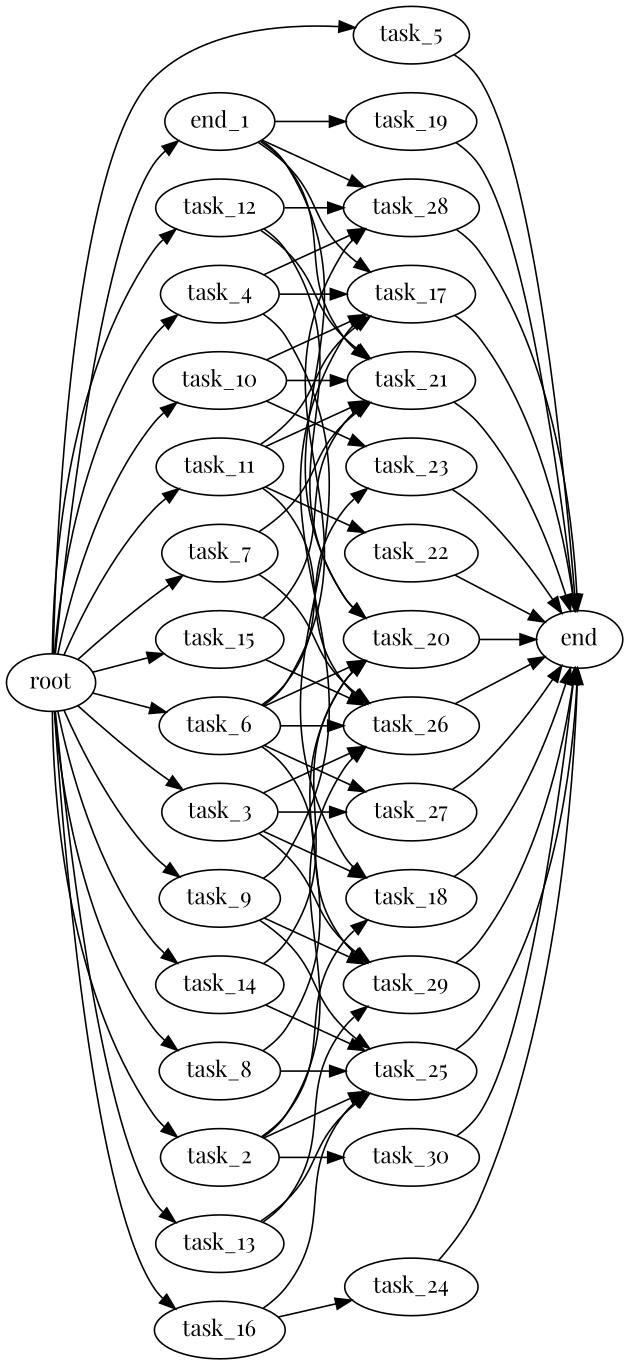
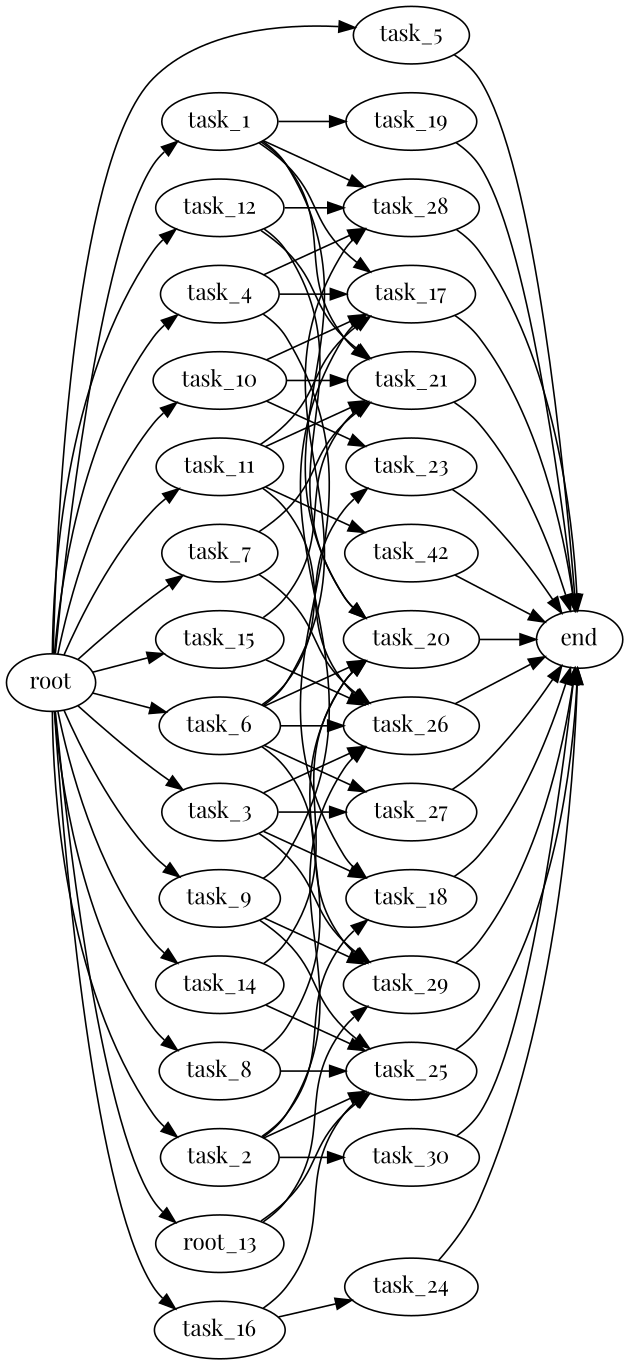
(220, 121) -> (220, 121)
(411, 553) -> (411, 553)
(220, 1244) -> (220, 1244)
